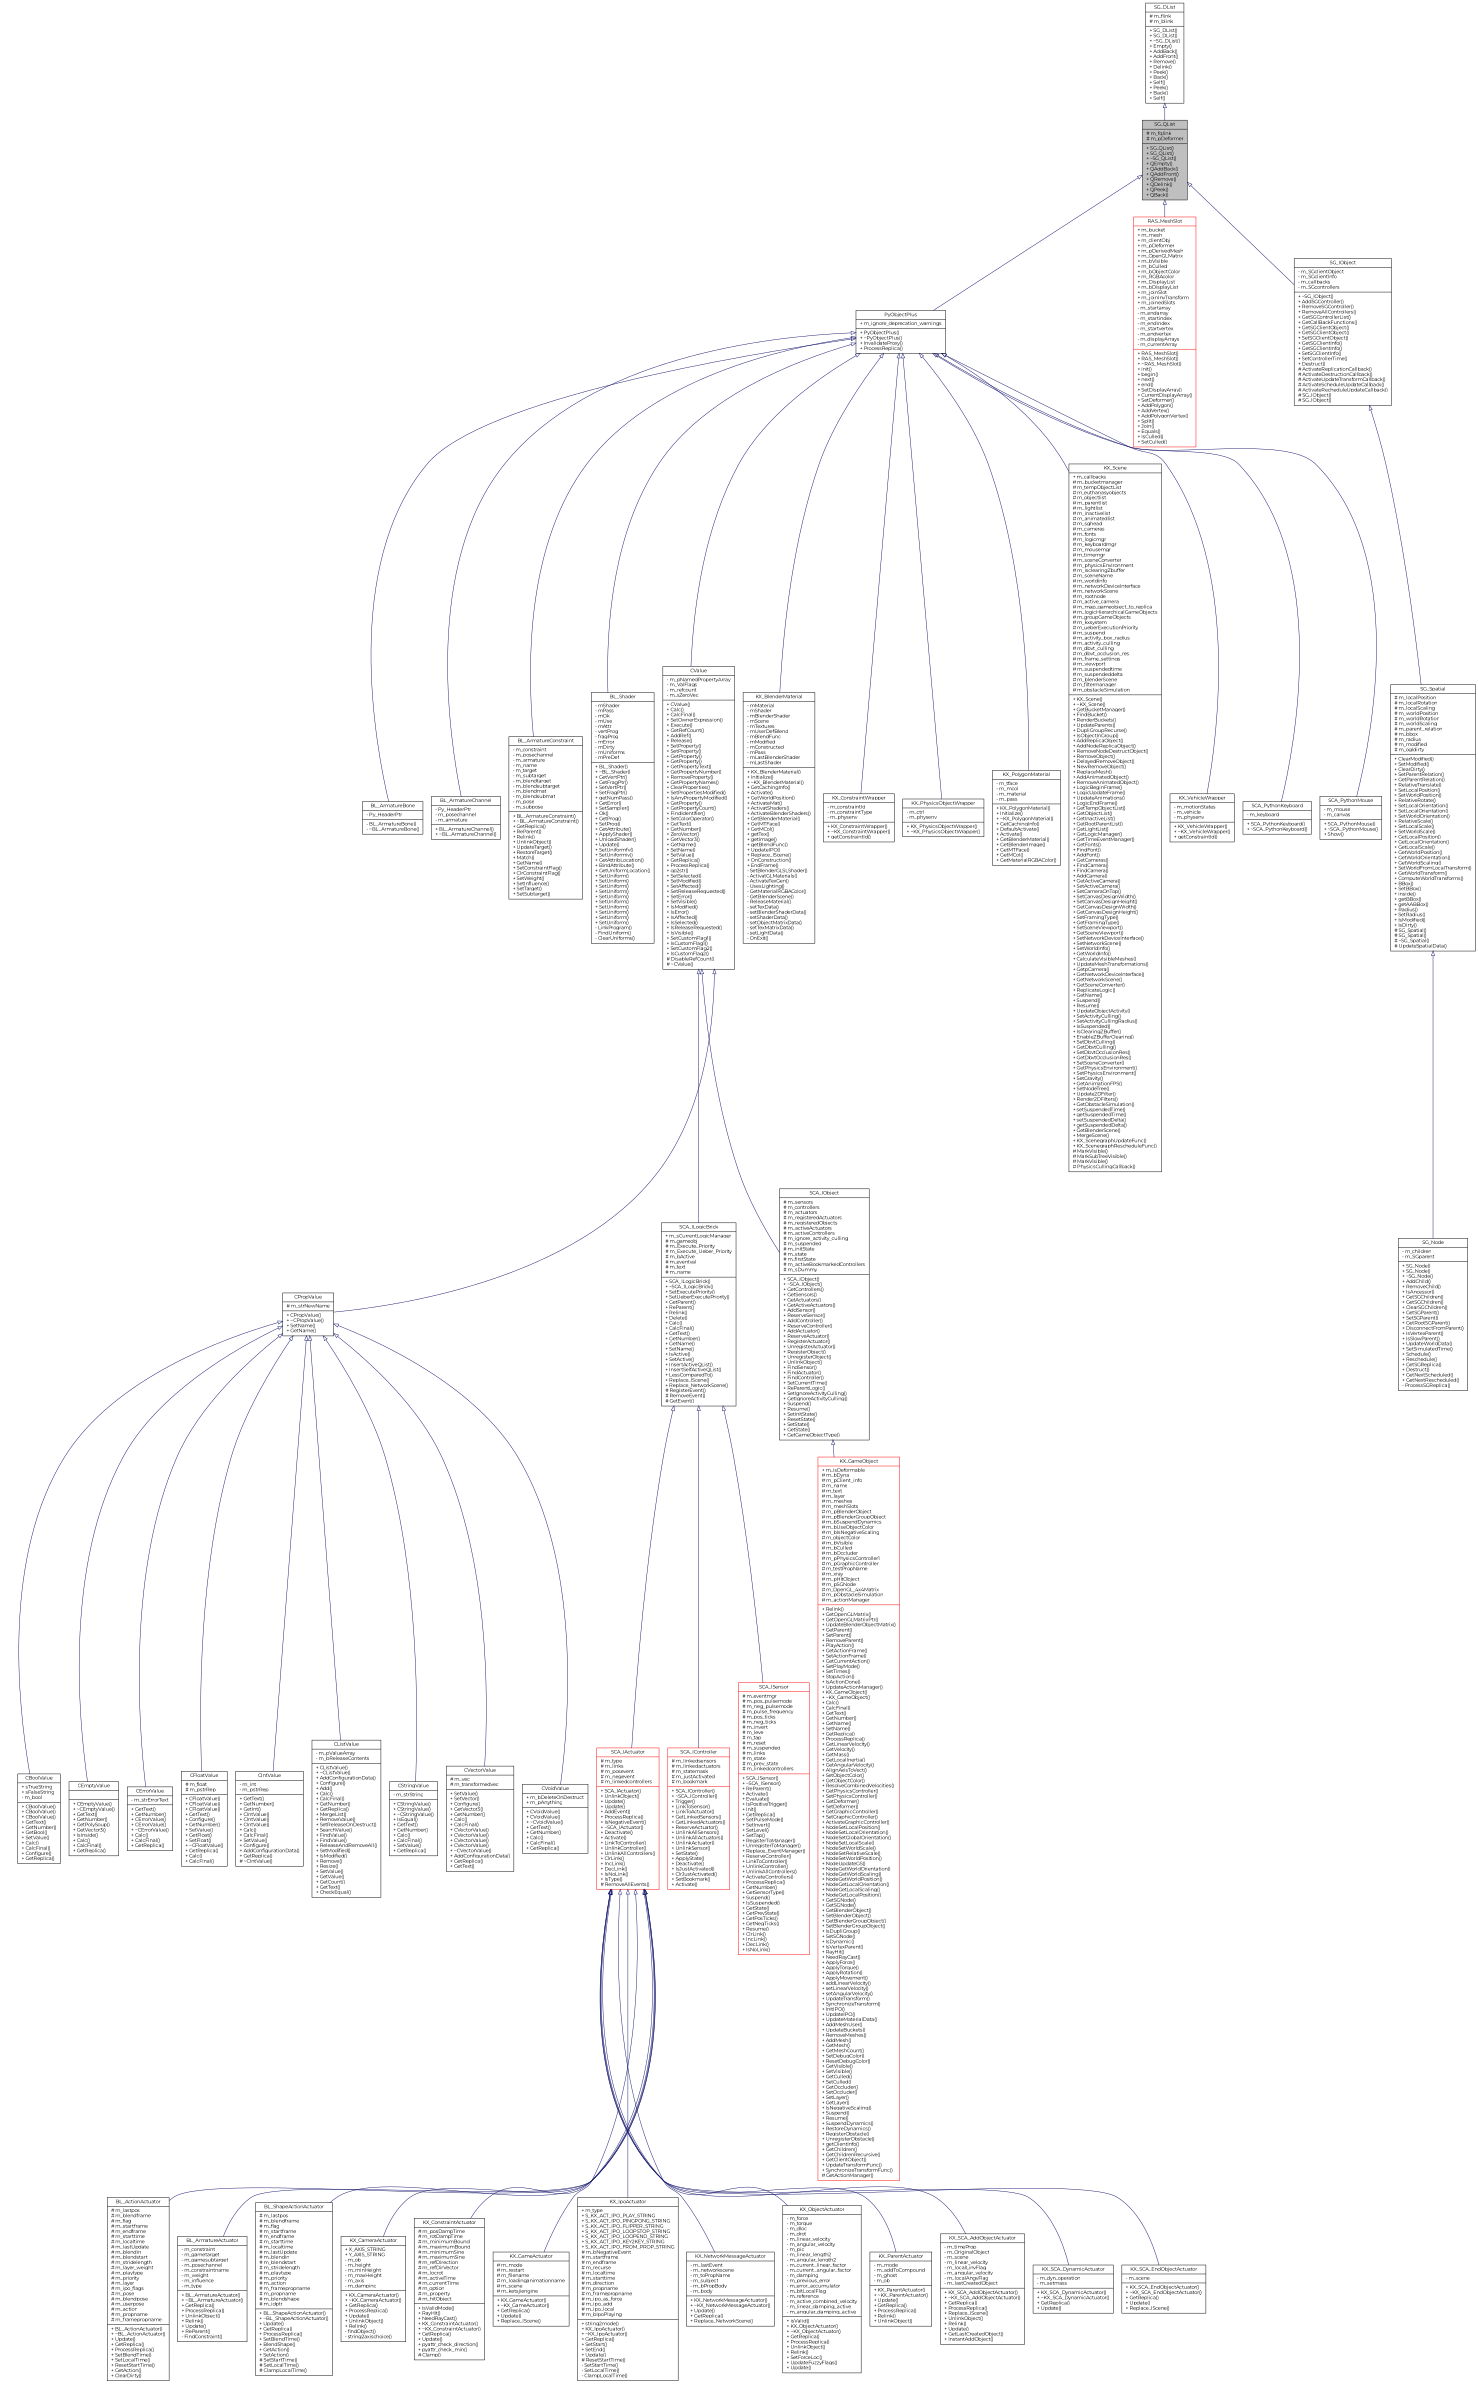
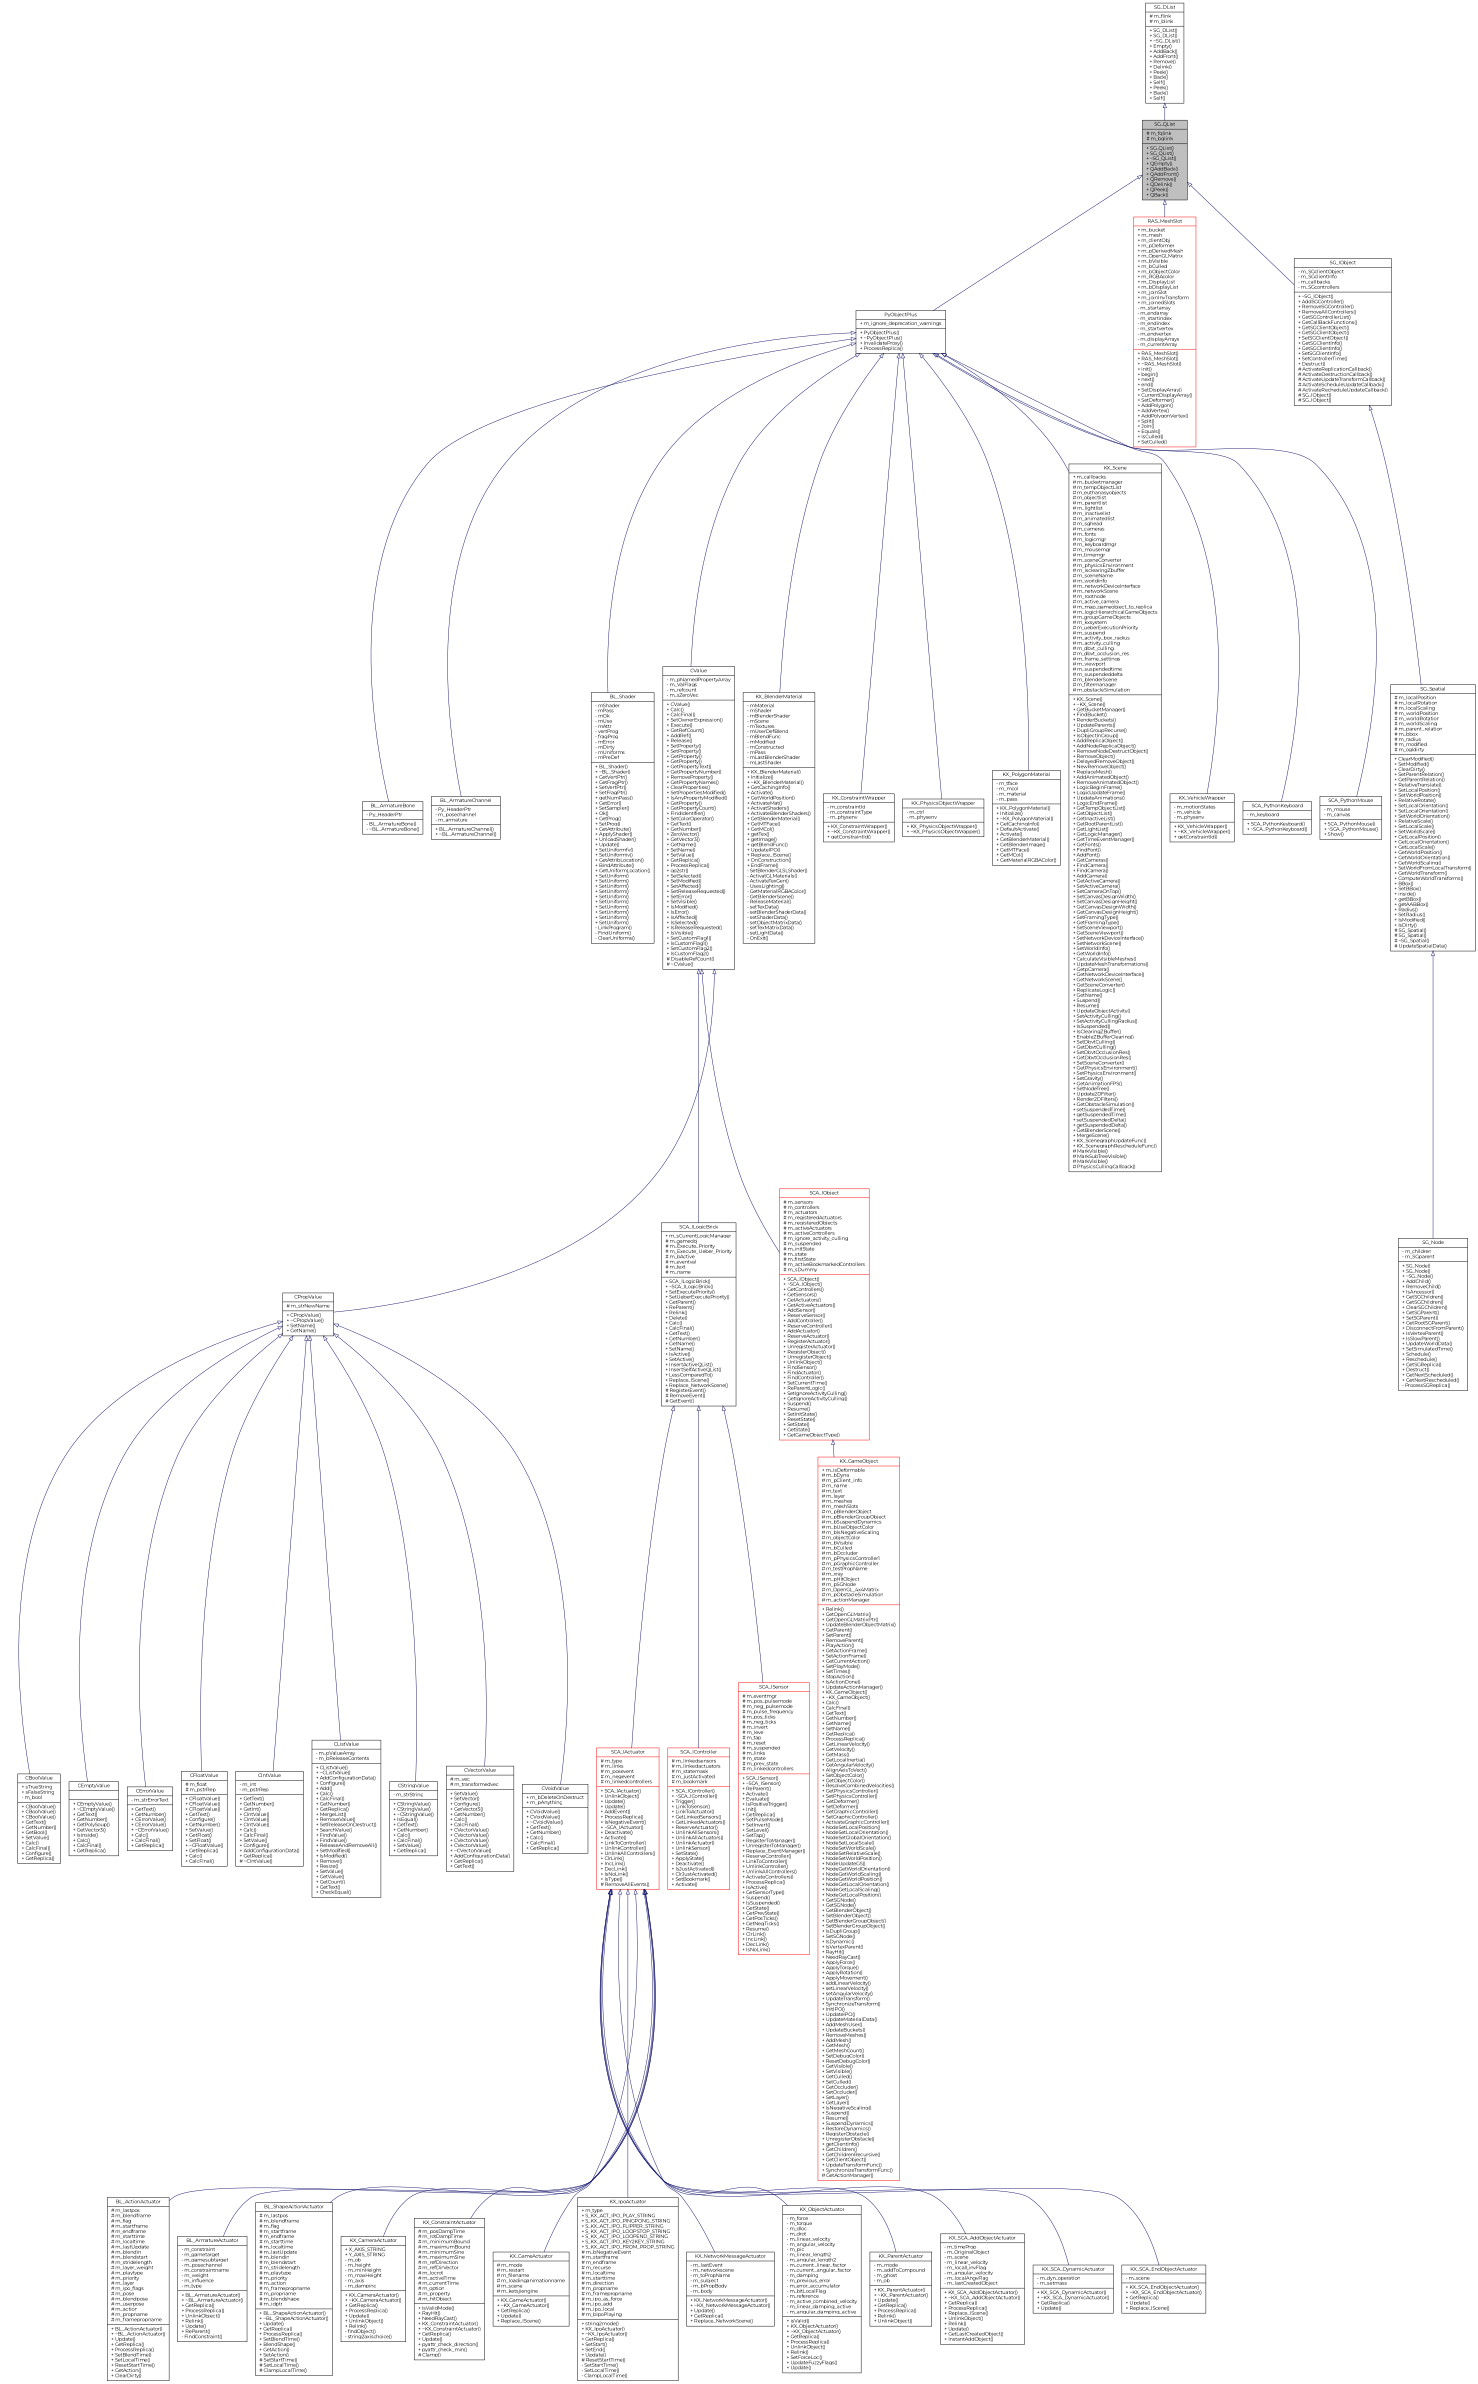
(1165, 139) -> (1160, 139)
(546, 818) -> none
(824, 1314) -> (824, 1314)
(760, 1887) -> (755, 1887)
